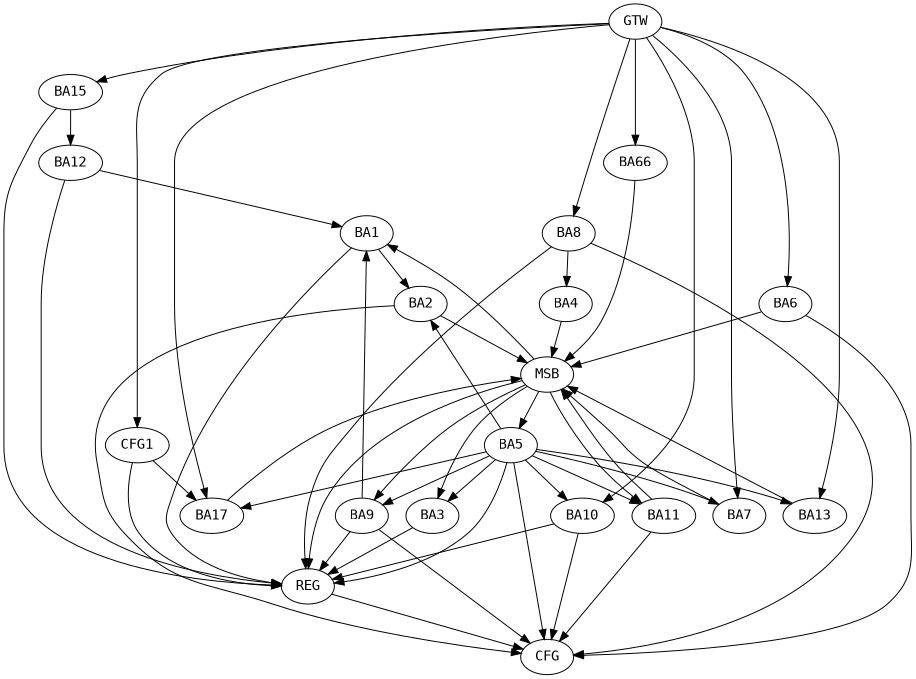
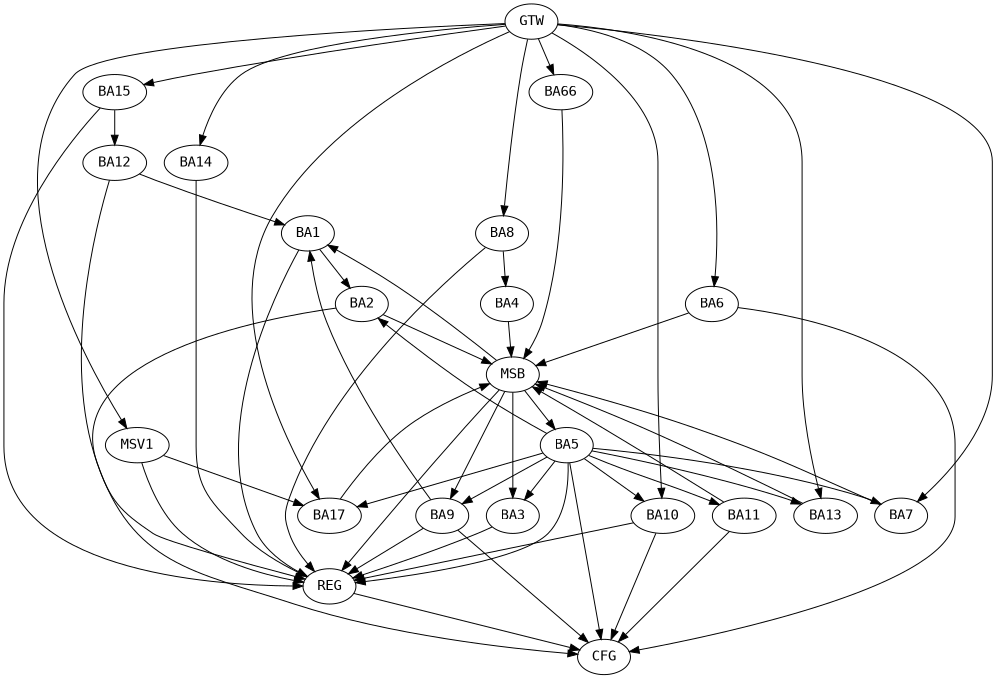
none -> (196, 163)
(137, 445) -> (137, 445)
(586, 449) -> none
(869, 470) -> none
